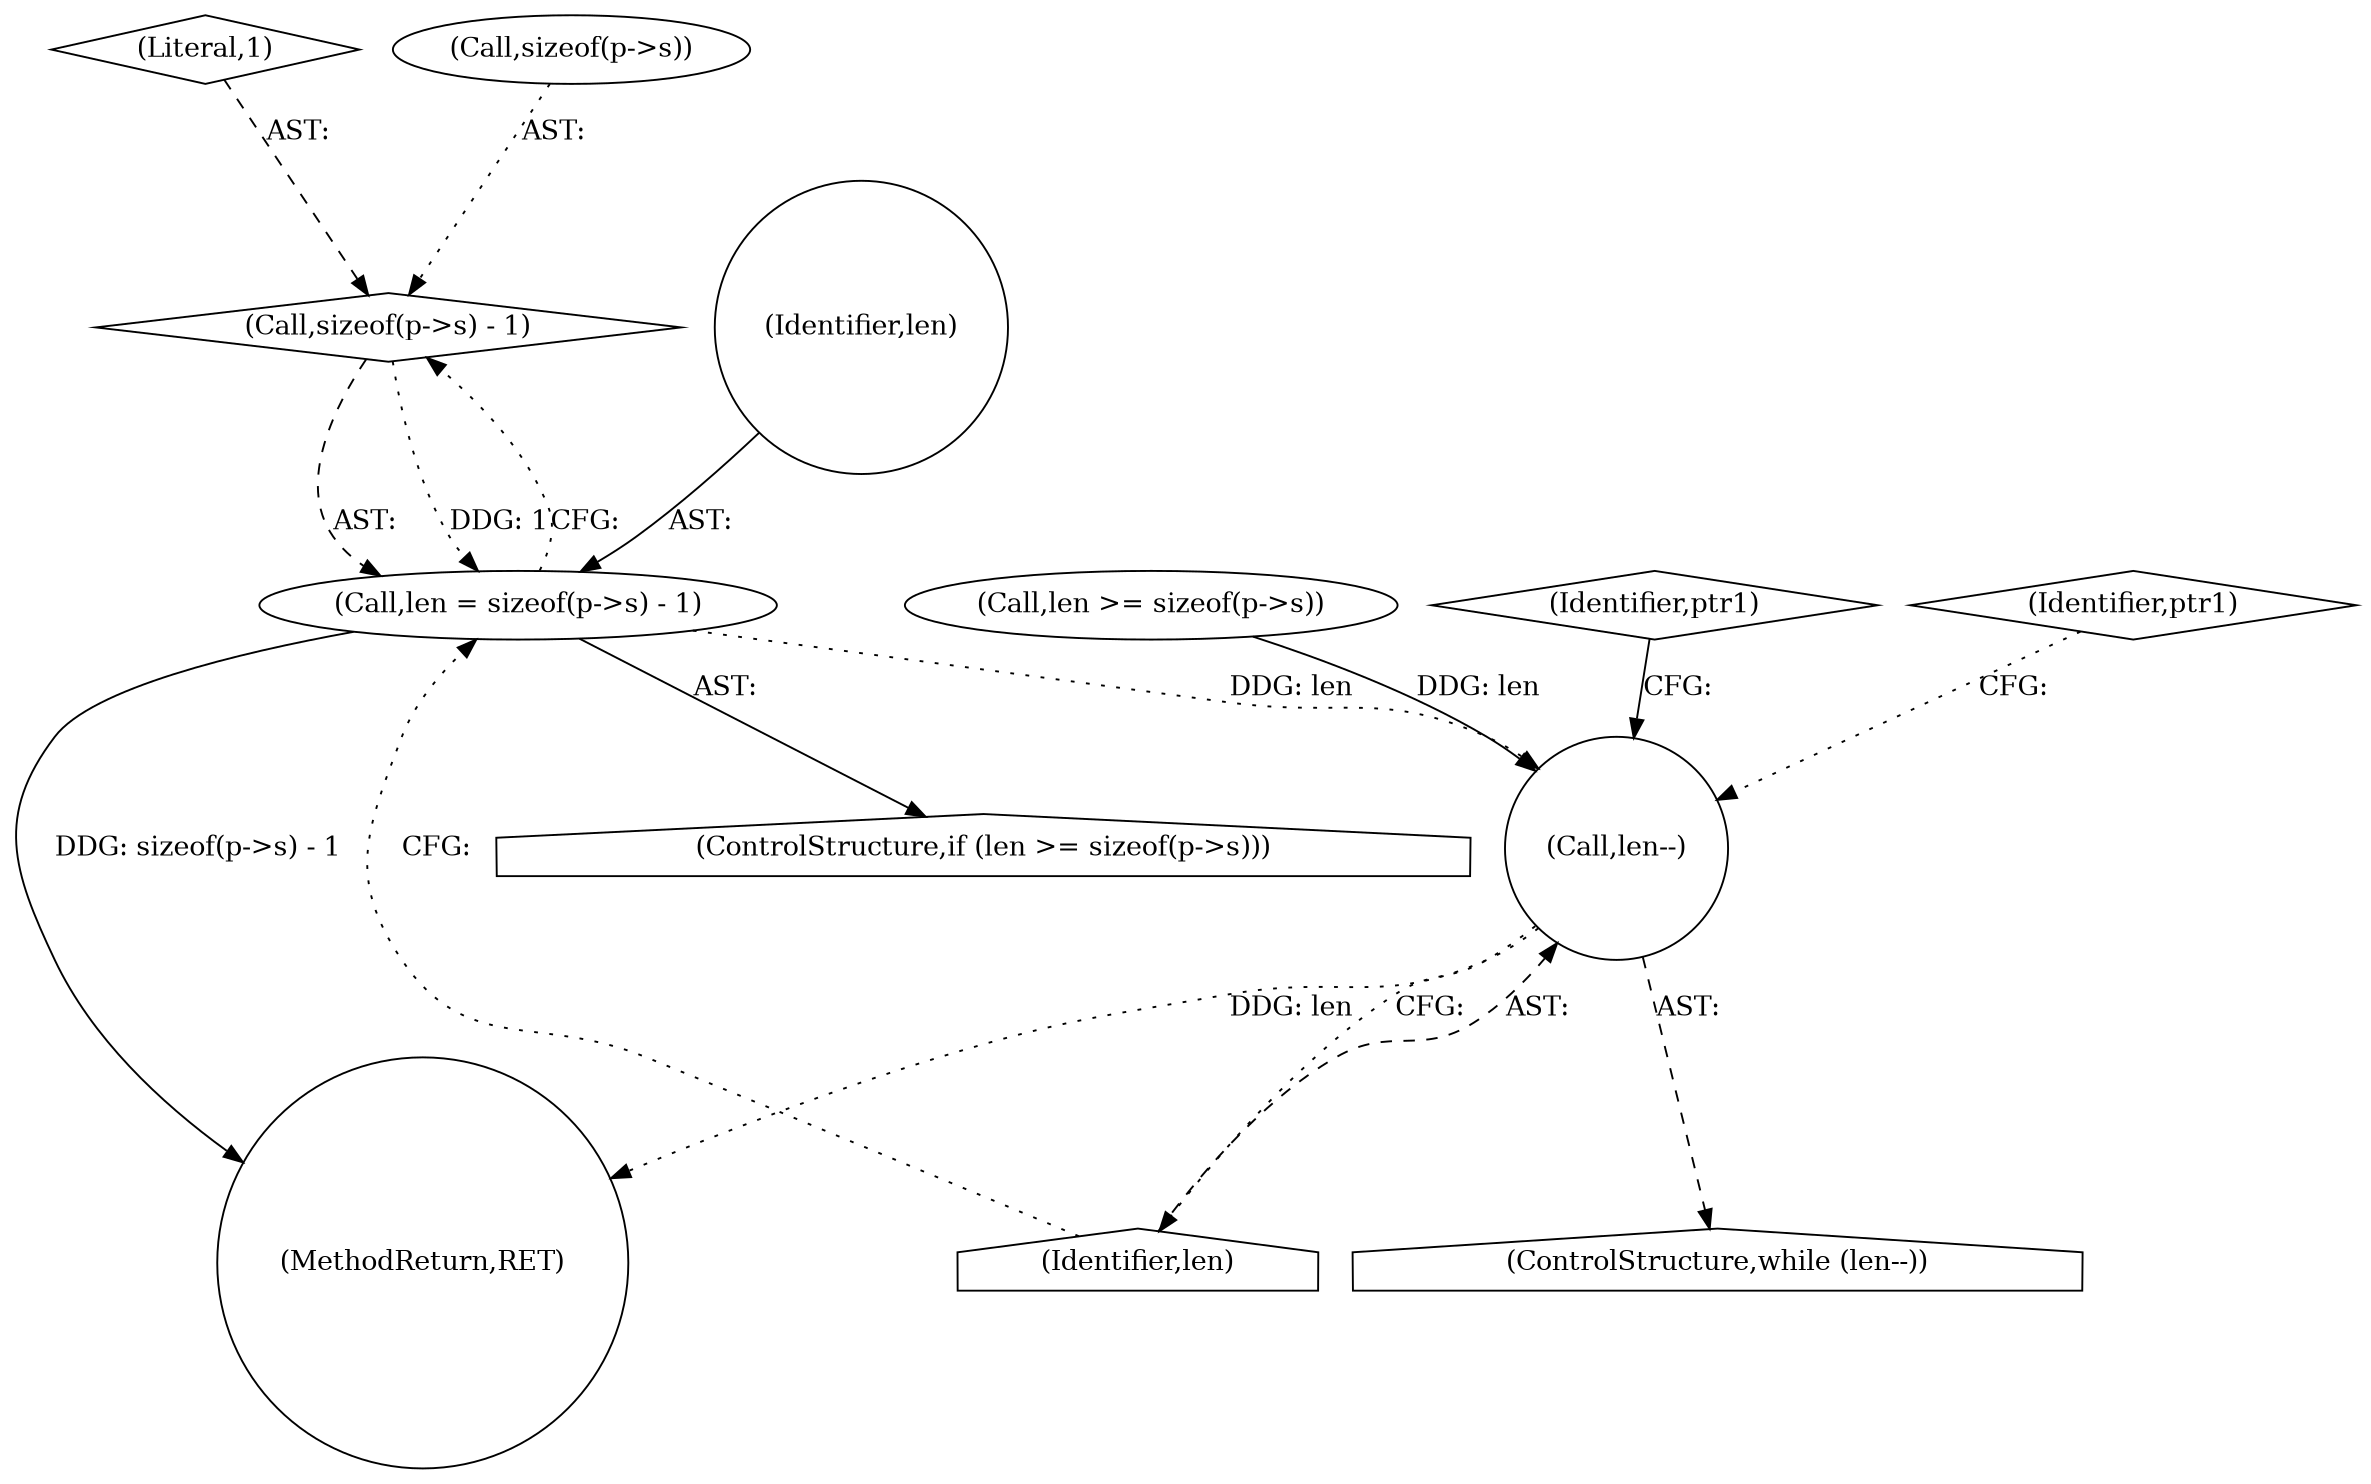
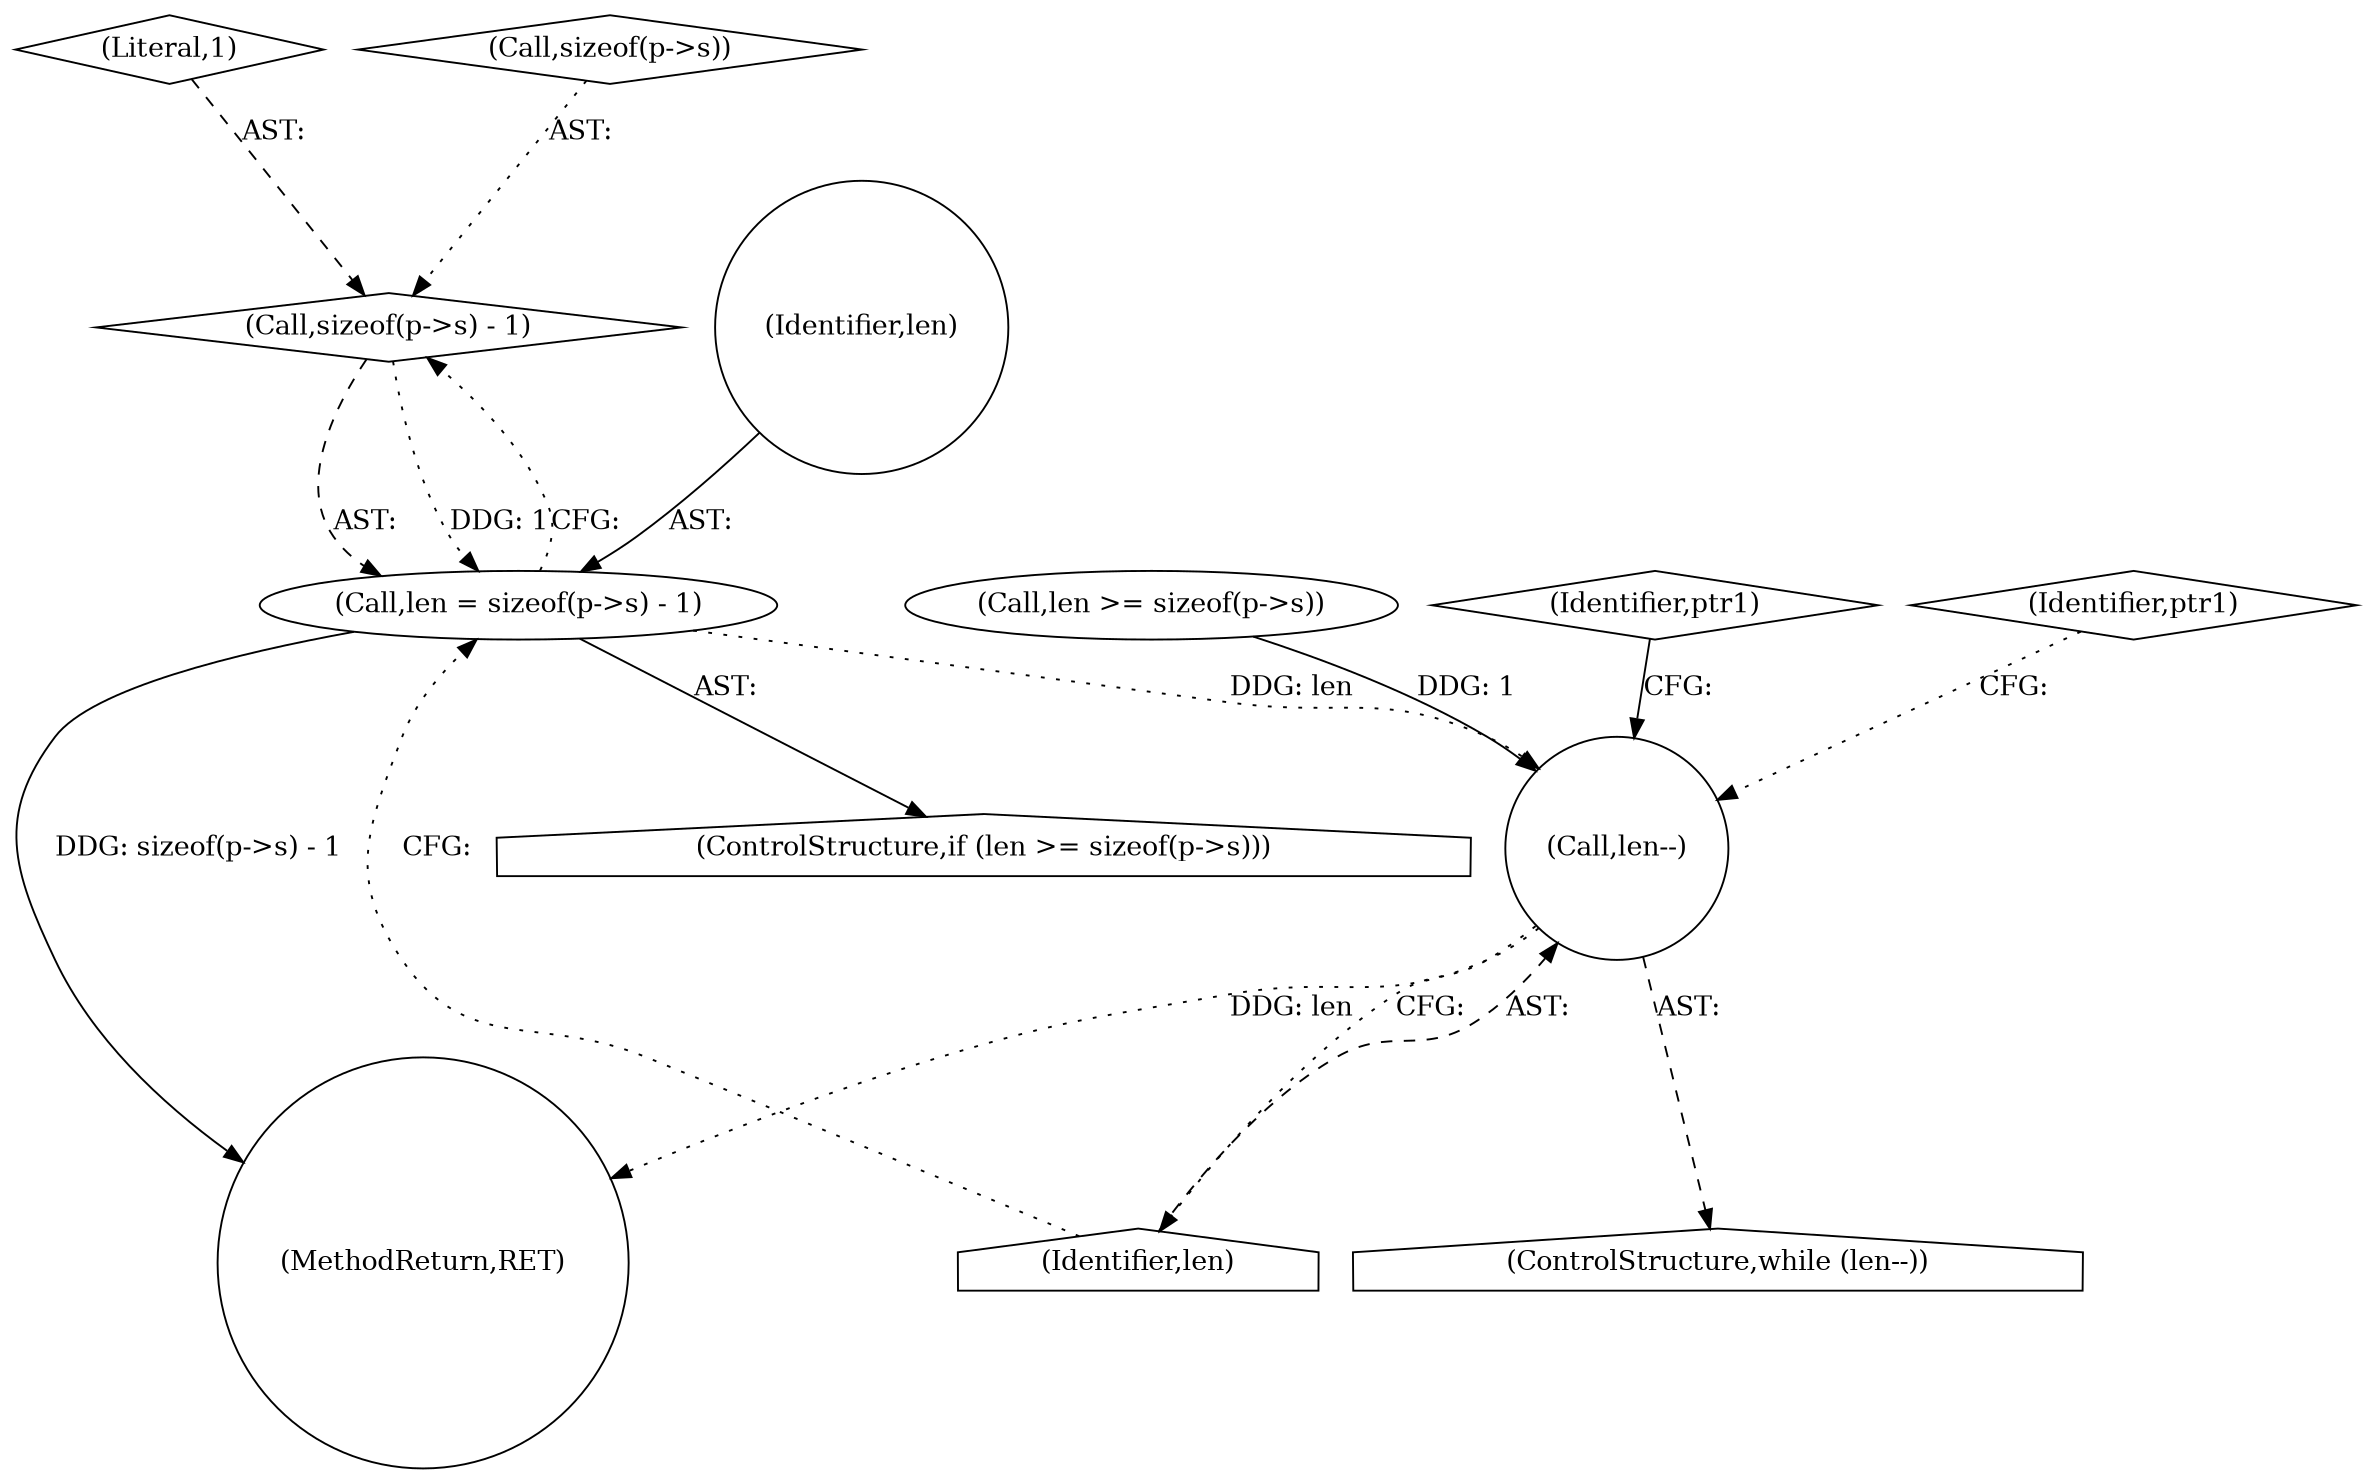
(572, 50) -> (610, 50)
(1478, 688) -> (1466, 688)
